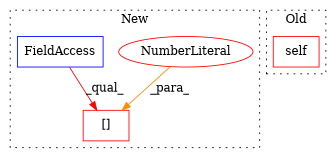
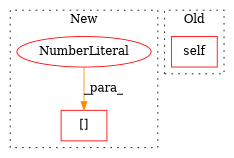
(60, 52) -> none
